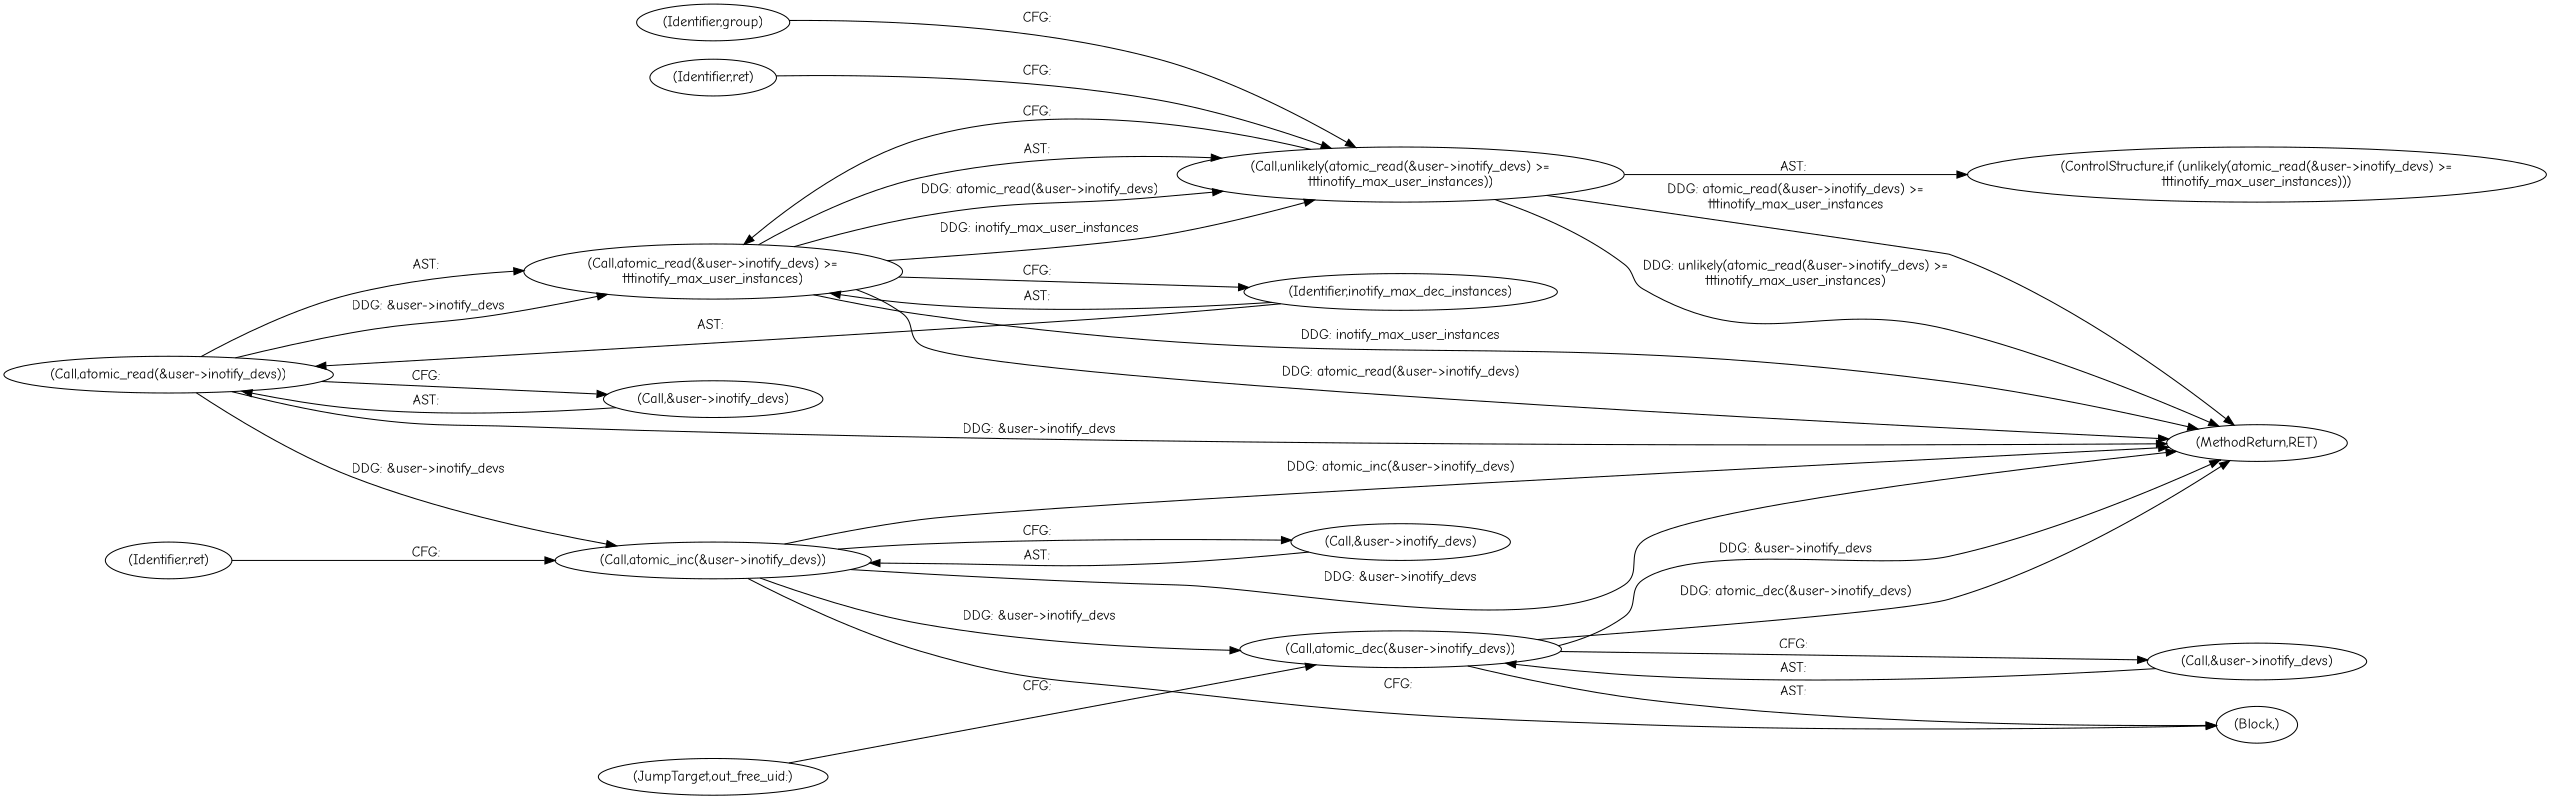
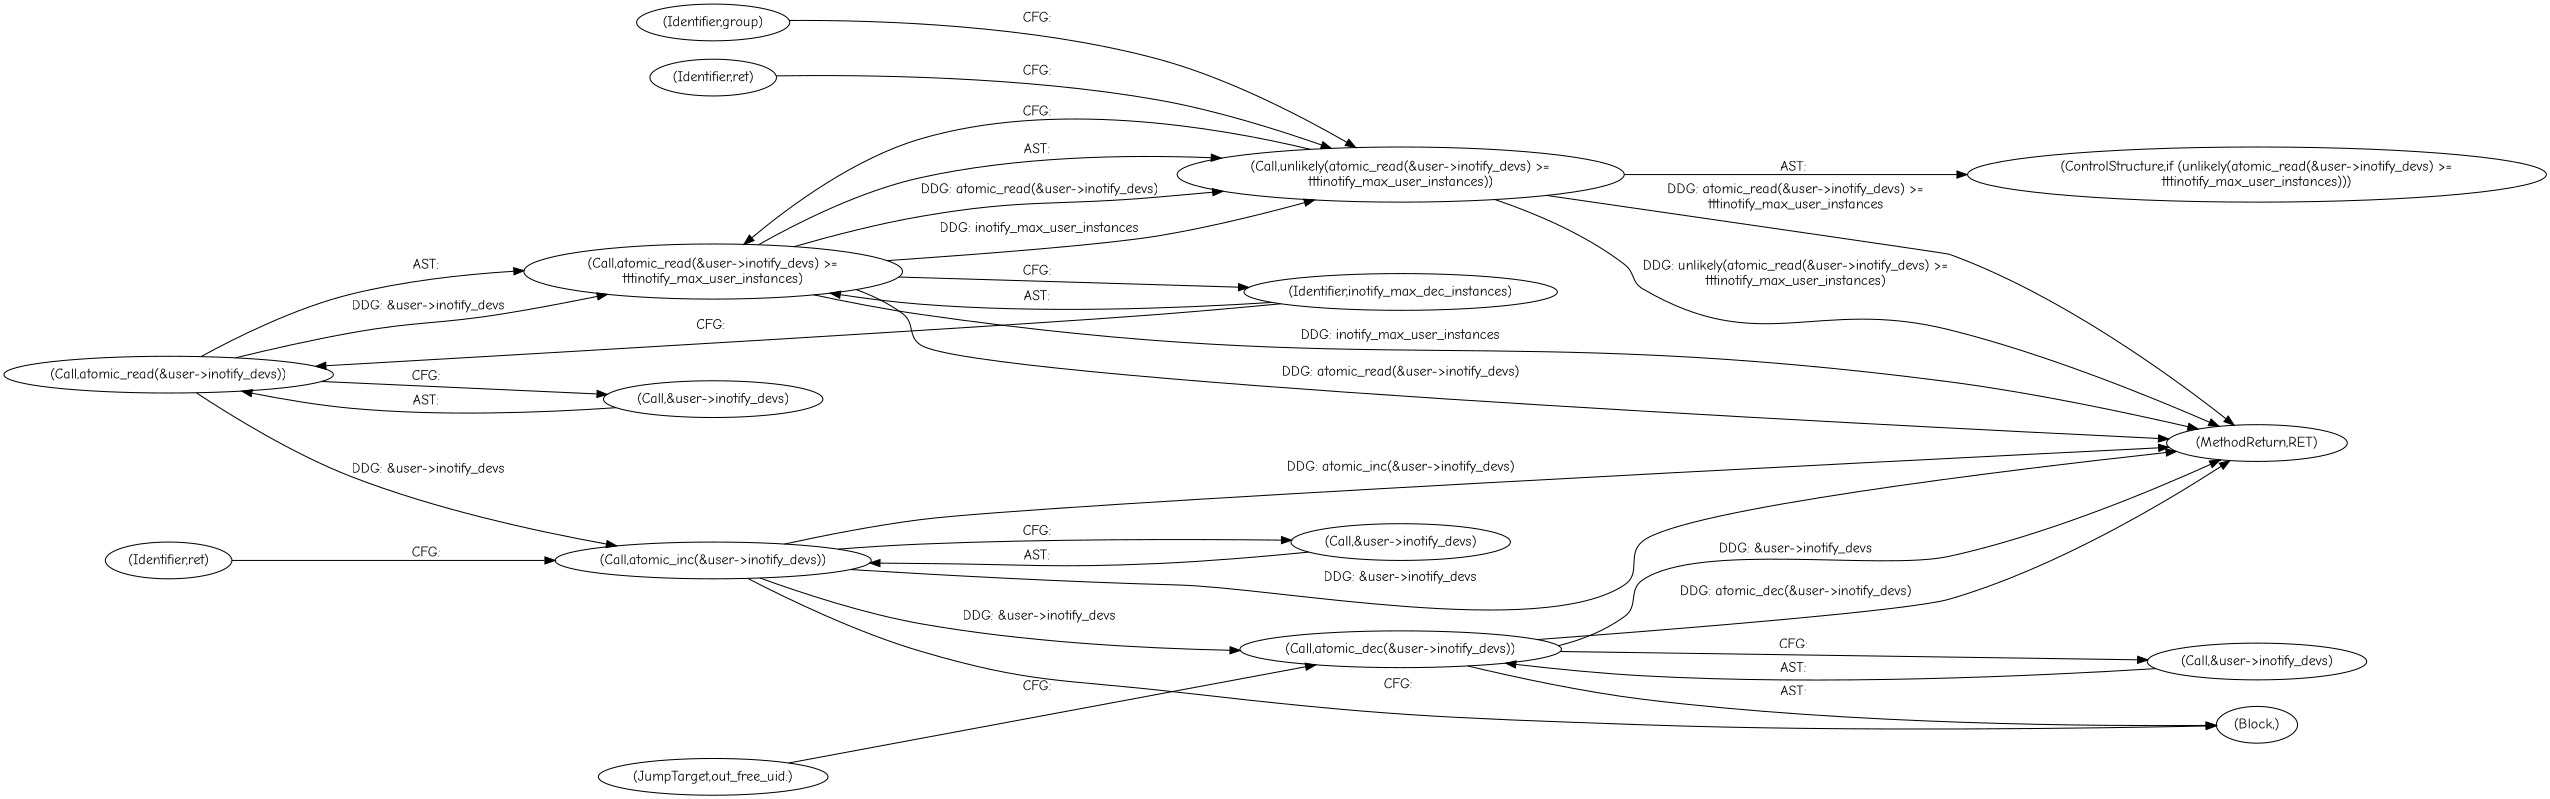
(713, 325) -> (713, 325)
(1192, 441) -> none
